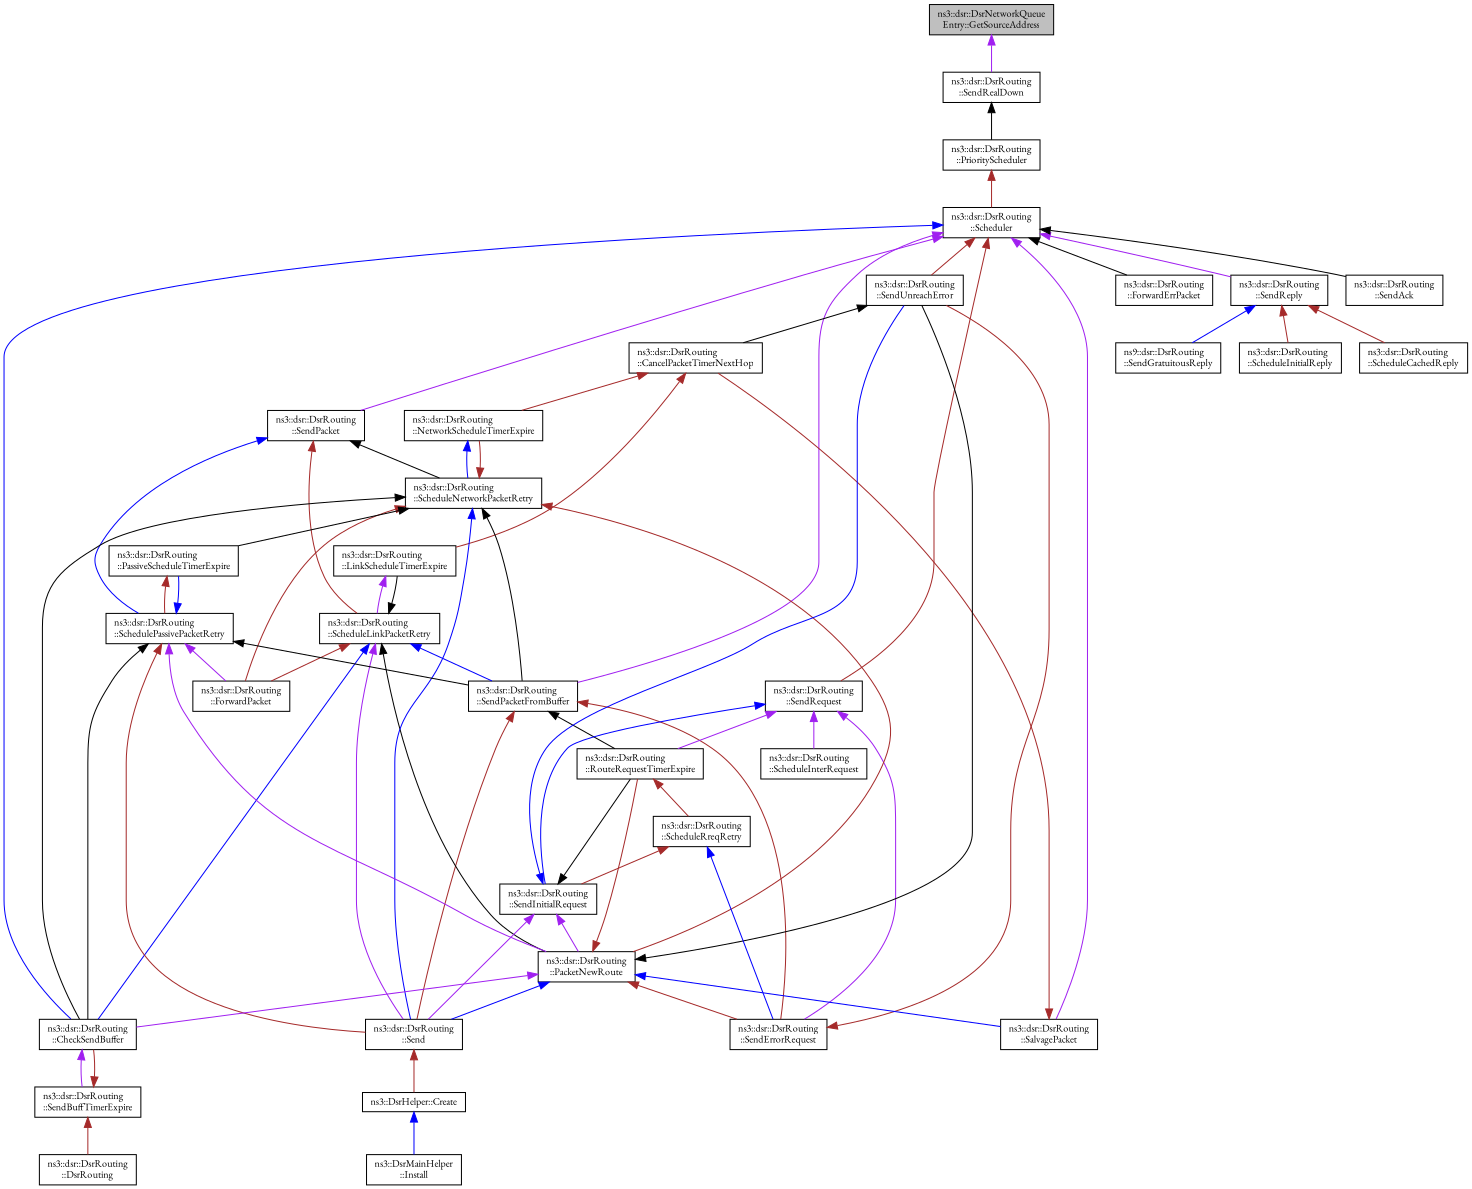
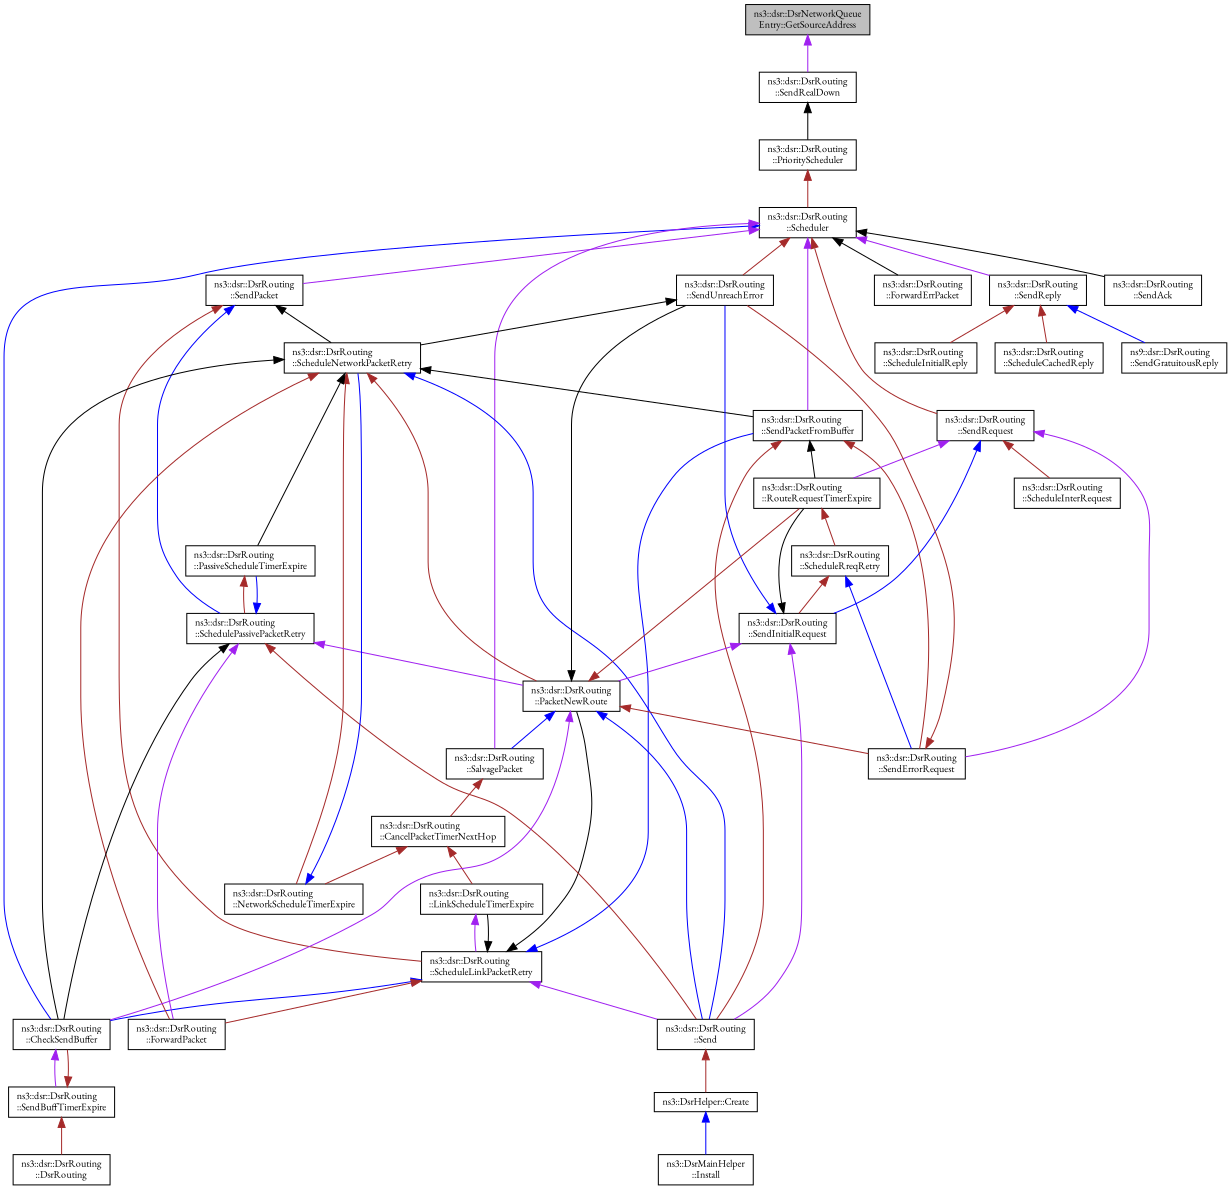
(801, 326) -> (543, 323)
(362, 665) -> none
(814, 735) -> (1031, 463)
